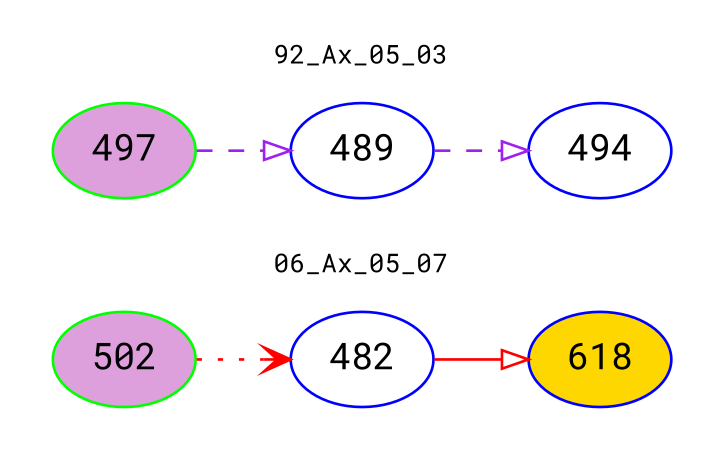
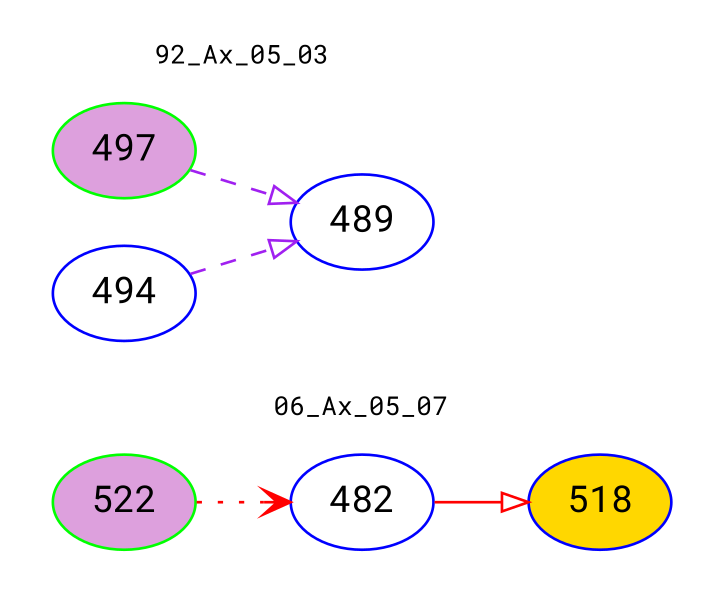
(468, 151) -> (231, 262)
(124, 359) -> (124, 502)
(600, 359) -> (600, 502)
